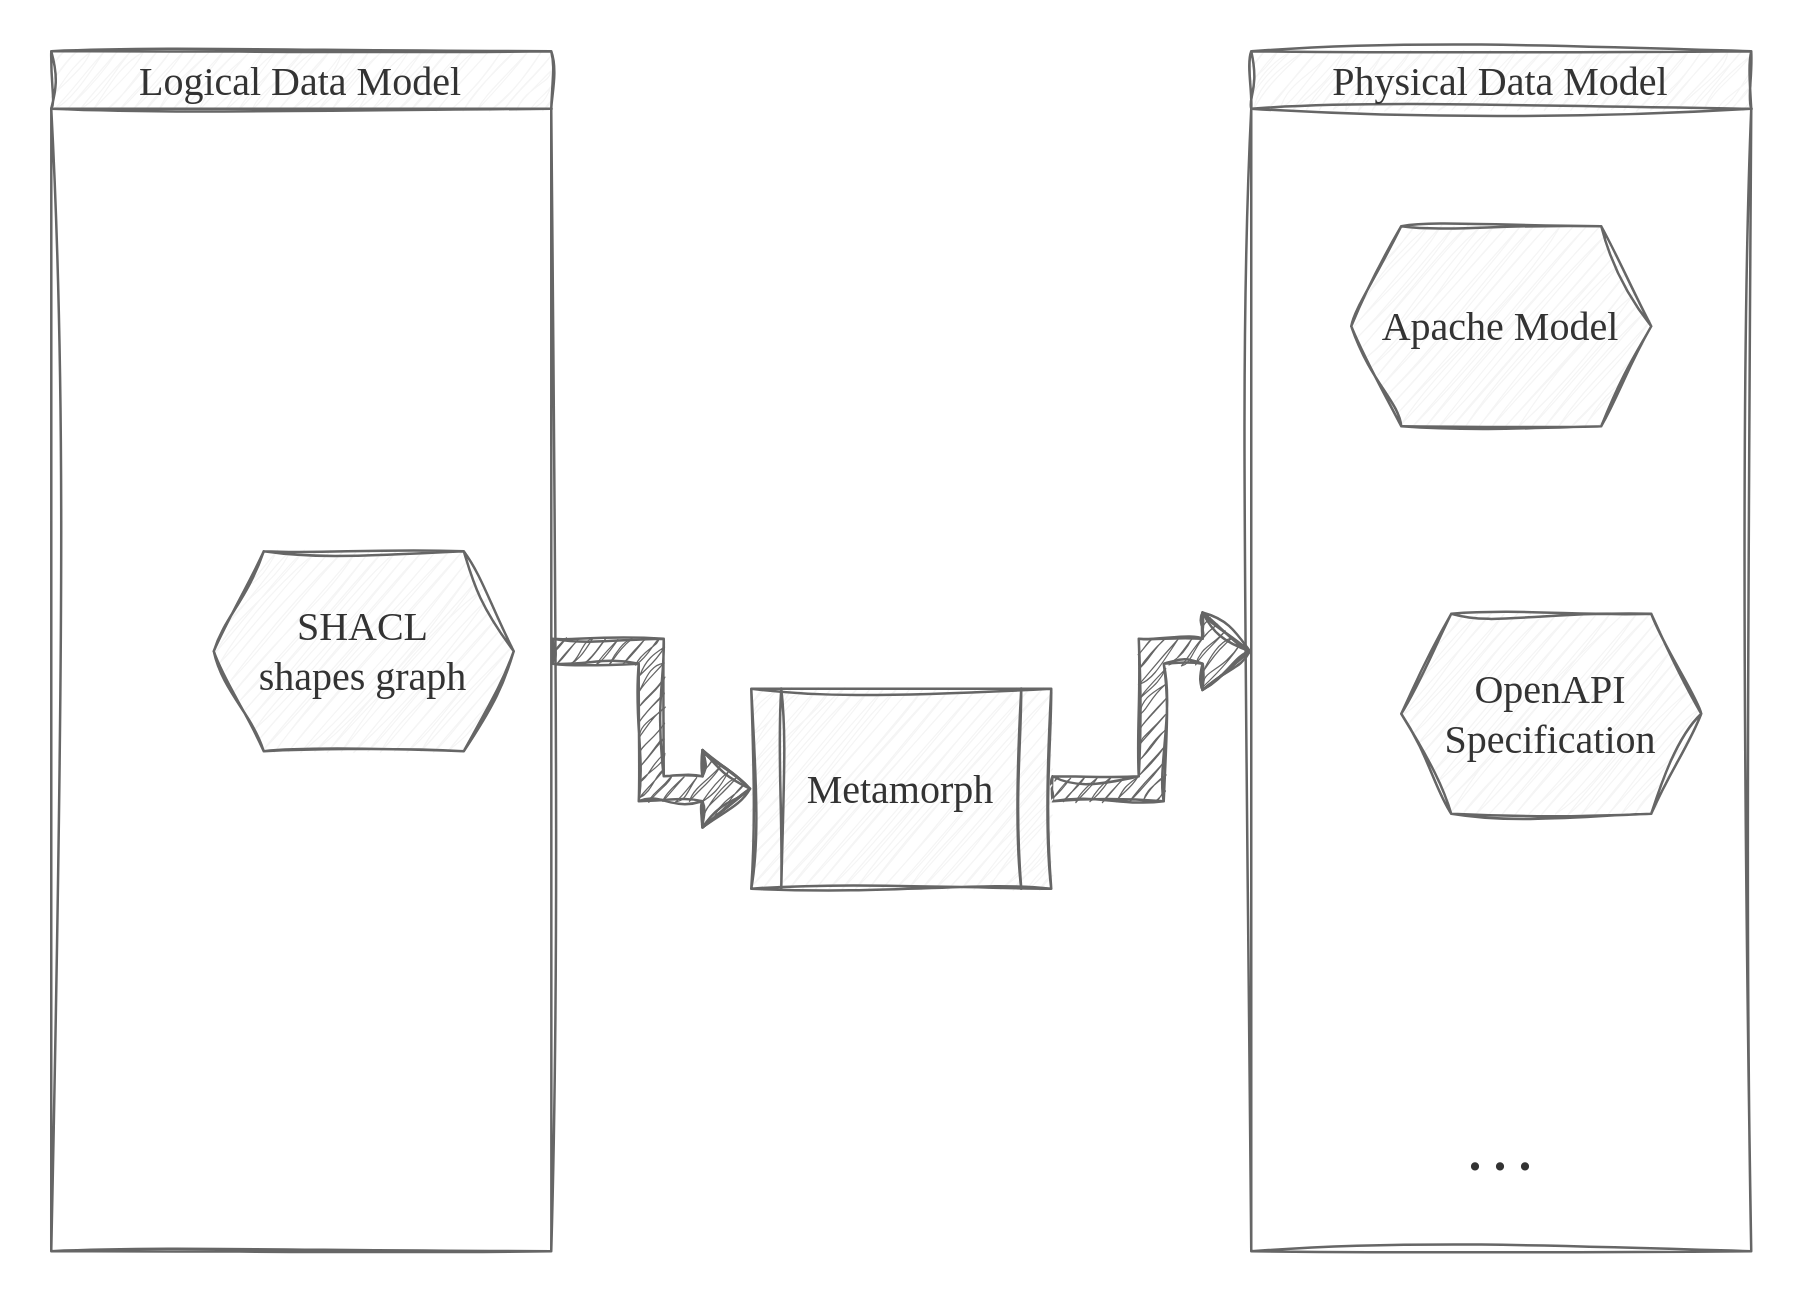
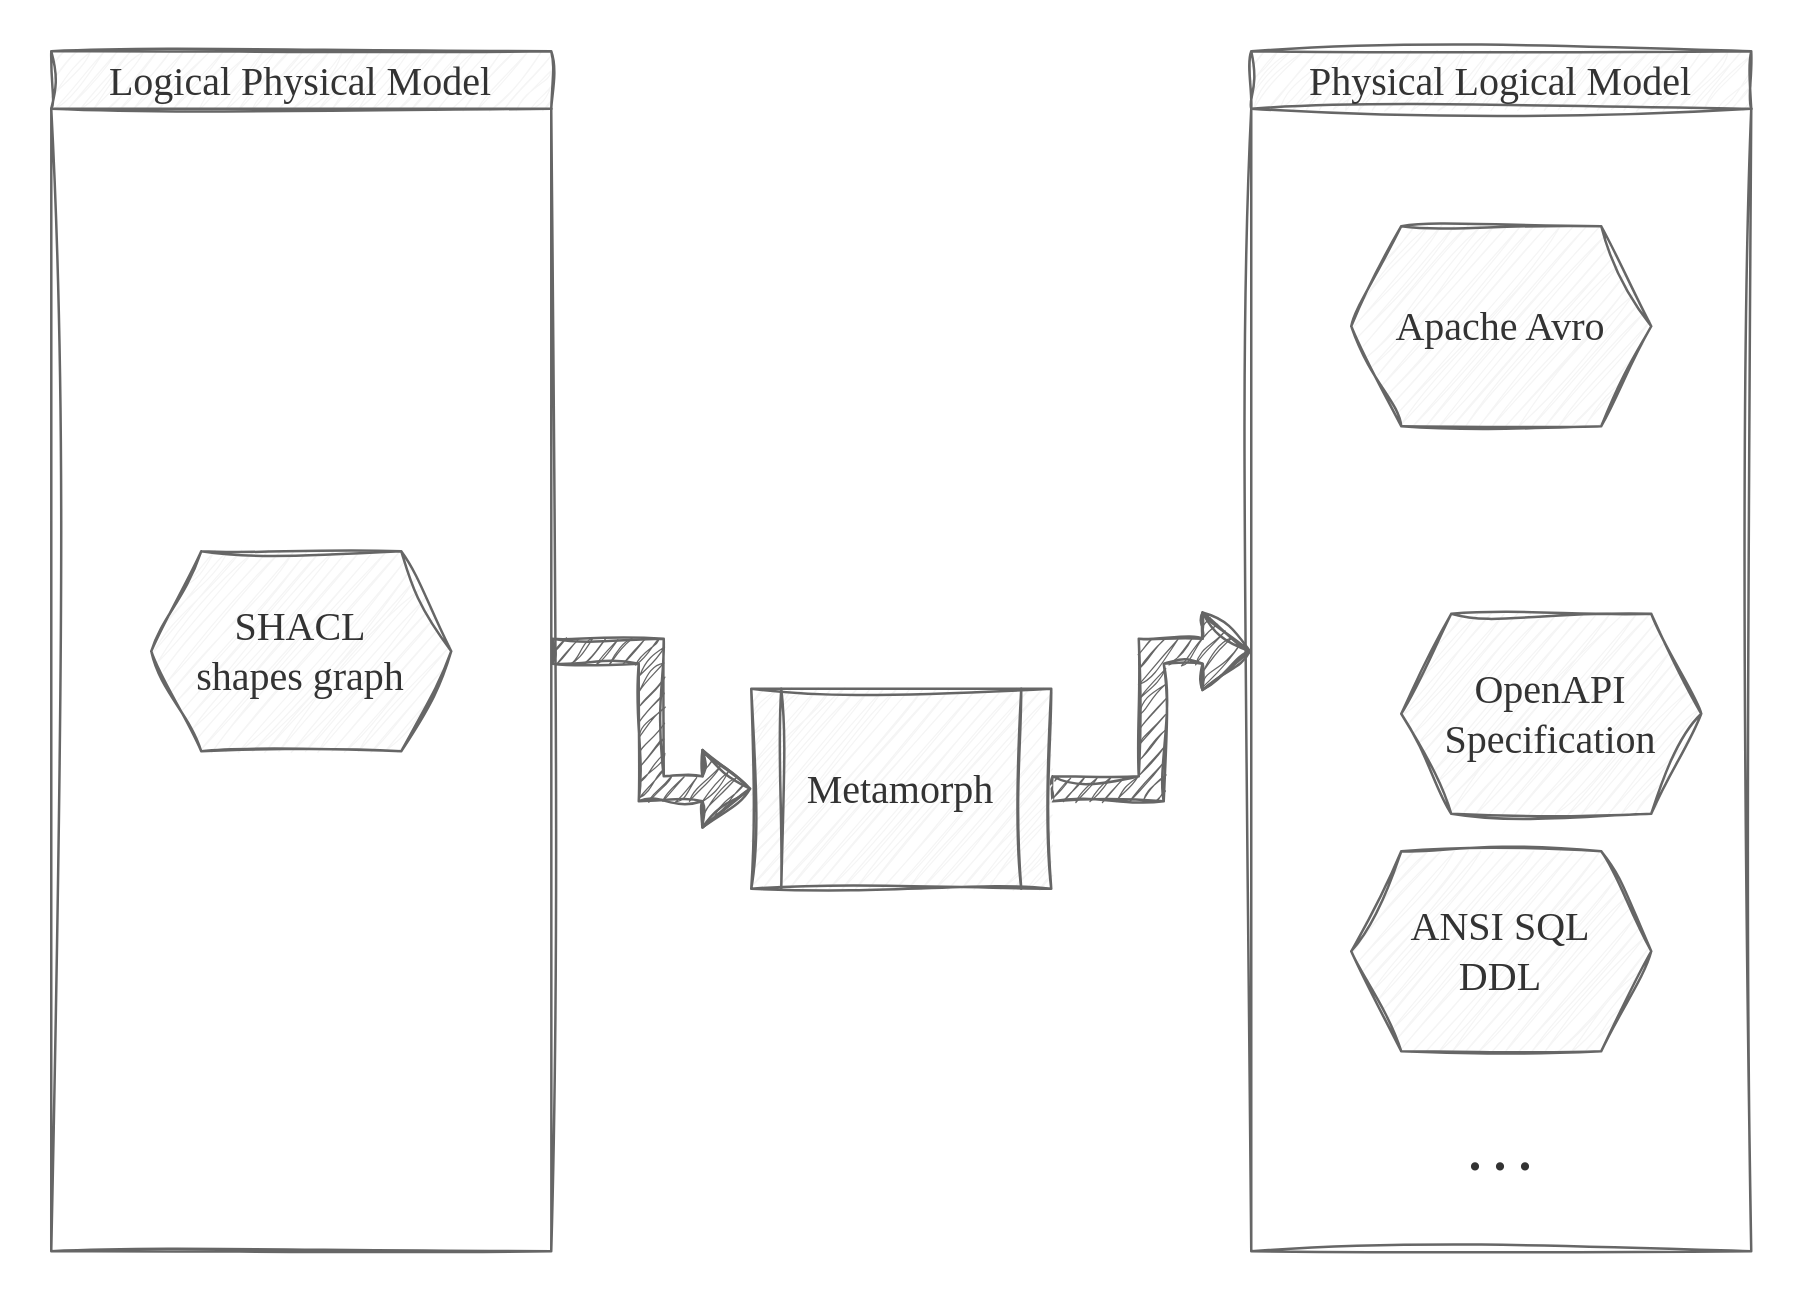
(301, 81) -> (301, 81)
(1501, 81) -> (1501, 81)
(1501, 326) -> (1501, 326)
(364, 651) -> (301, 651)
none -> (1501, 951)
